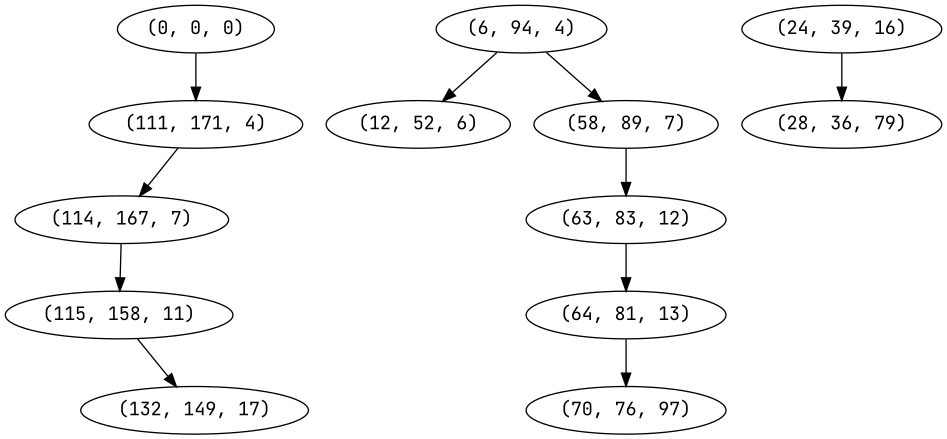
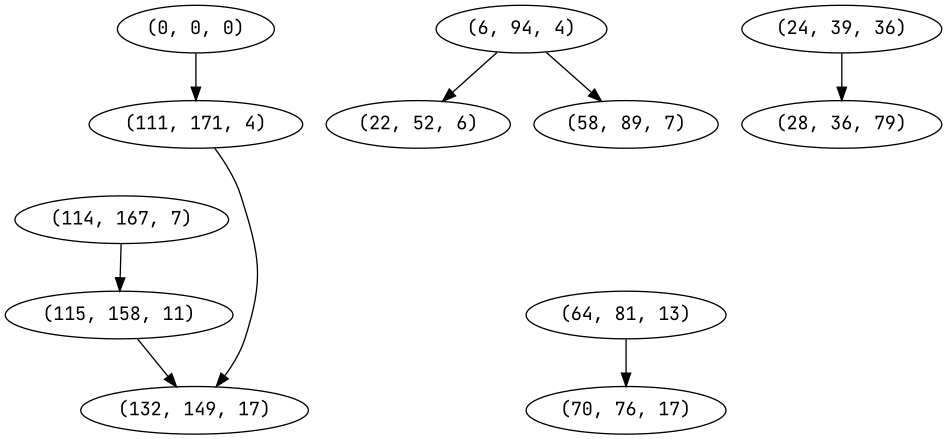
(842, 29) -> (842, 29)
(418, 124) -> (418, 124)
(163, 167) -> (257, 261)
(626, 220) -> none
(626, 410) -> (626, 410)
